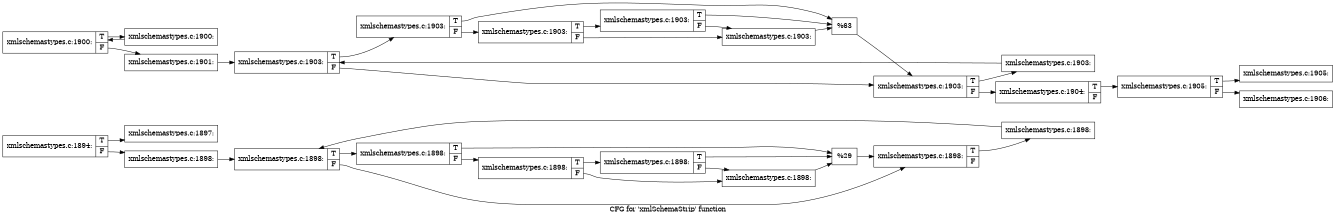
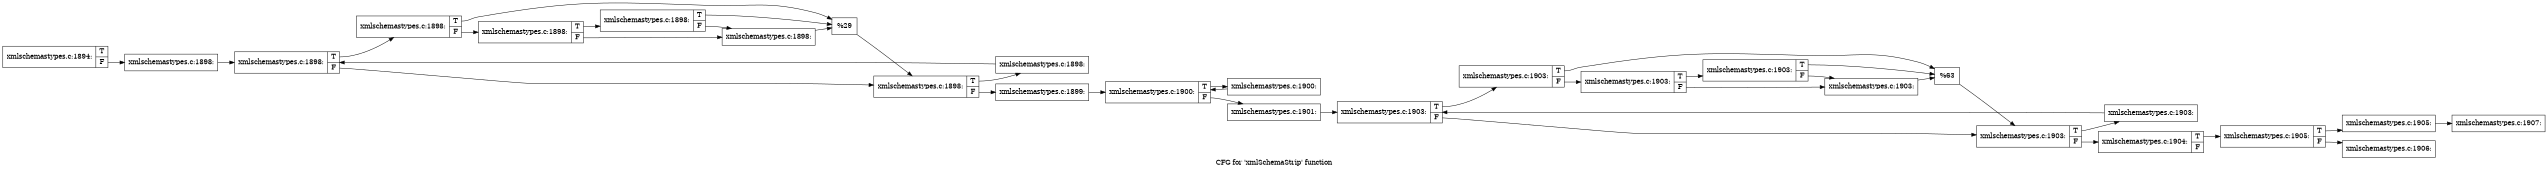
none -> (1042, 92)
none -> (2499, 123)
(171, 134) -> none
